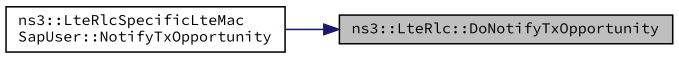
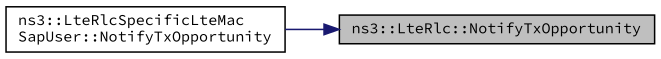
(506, 29) -> (497, 29)
